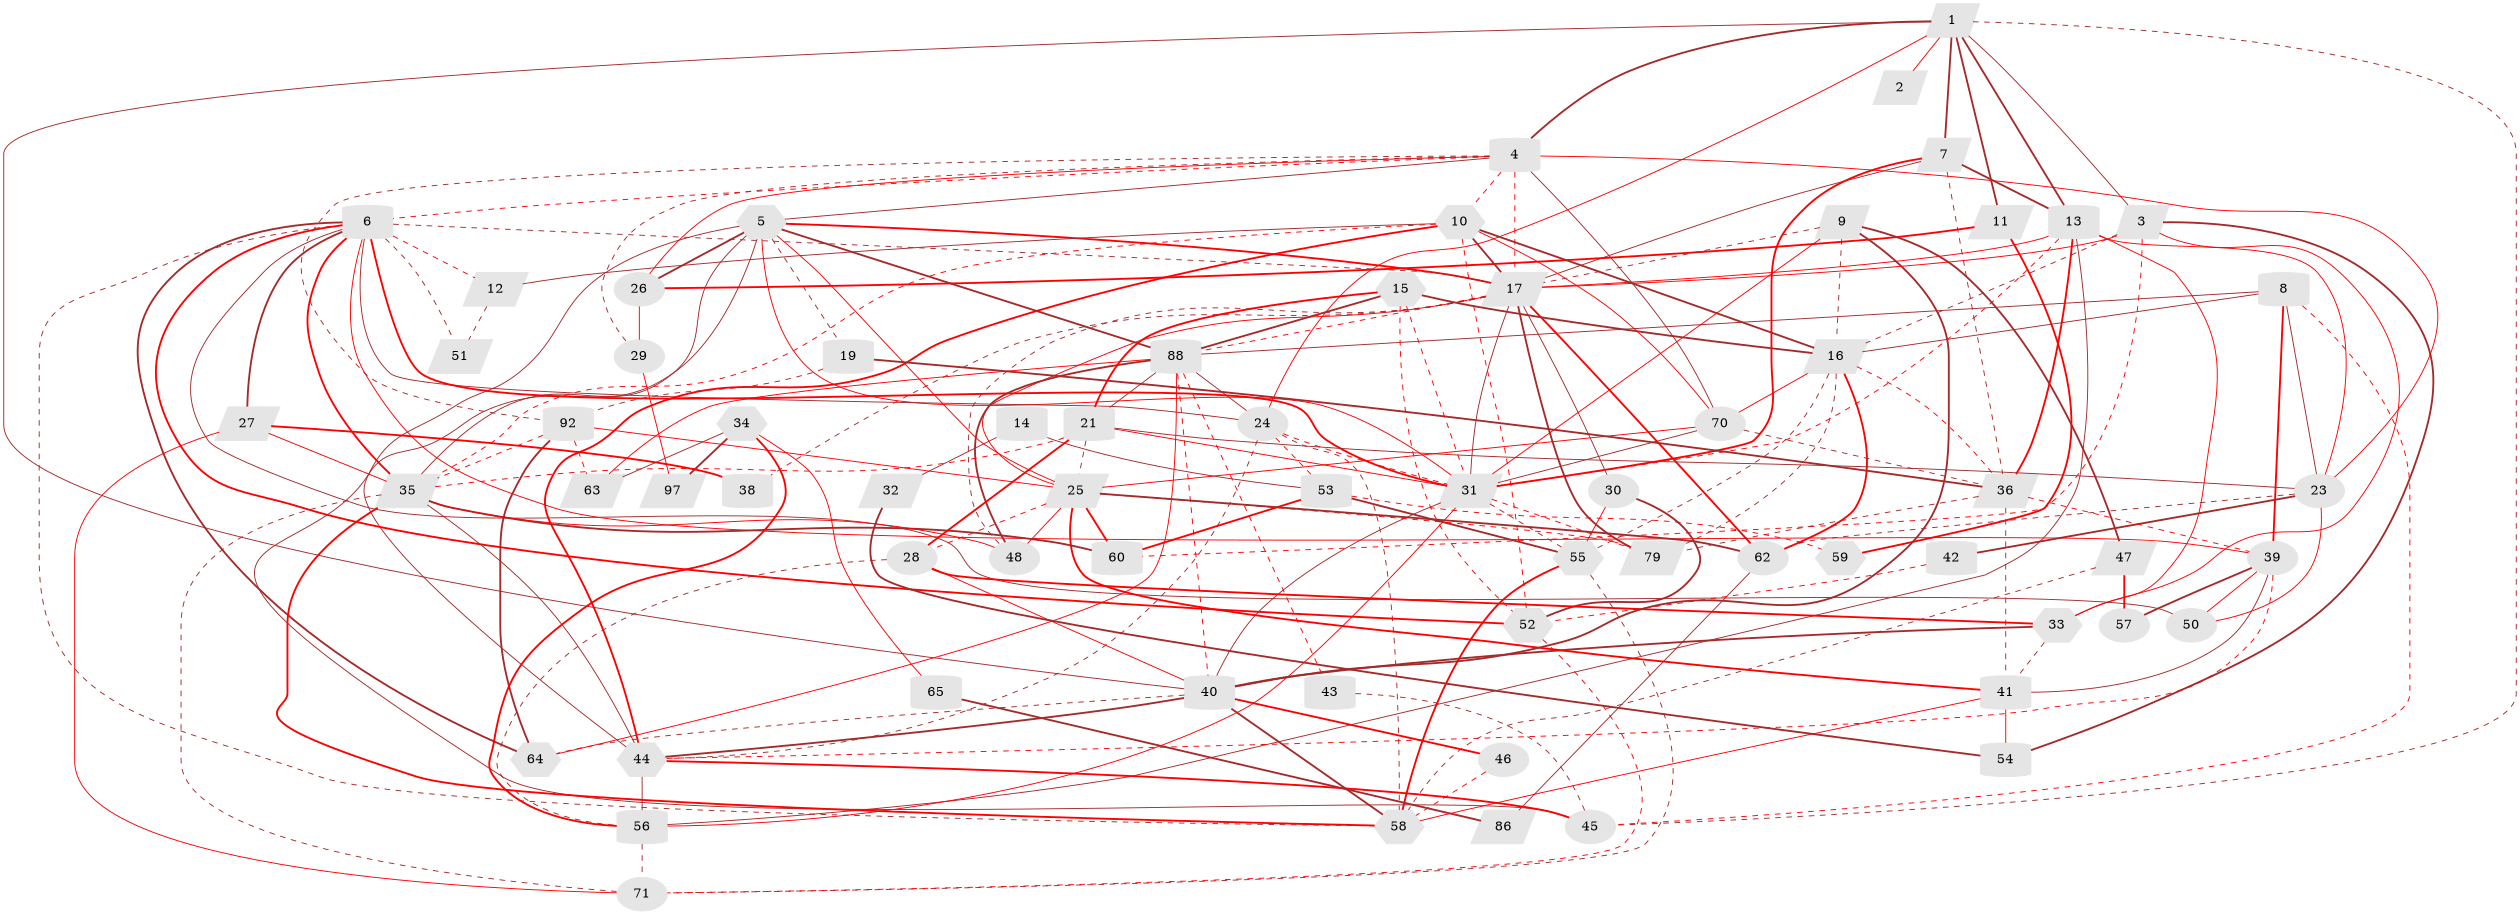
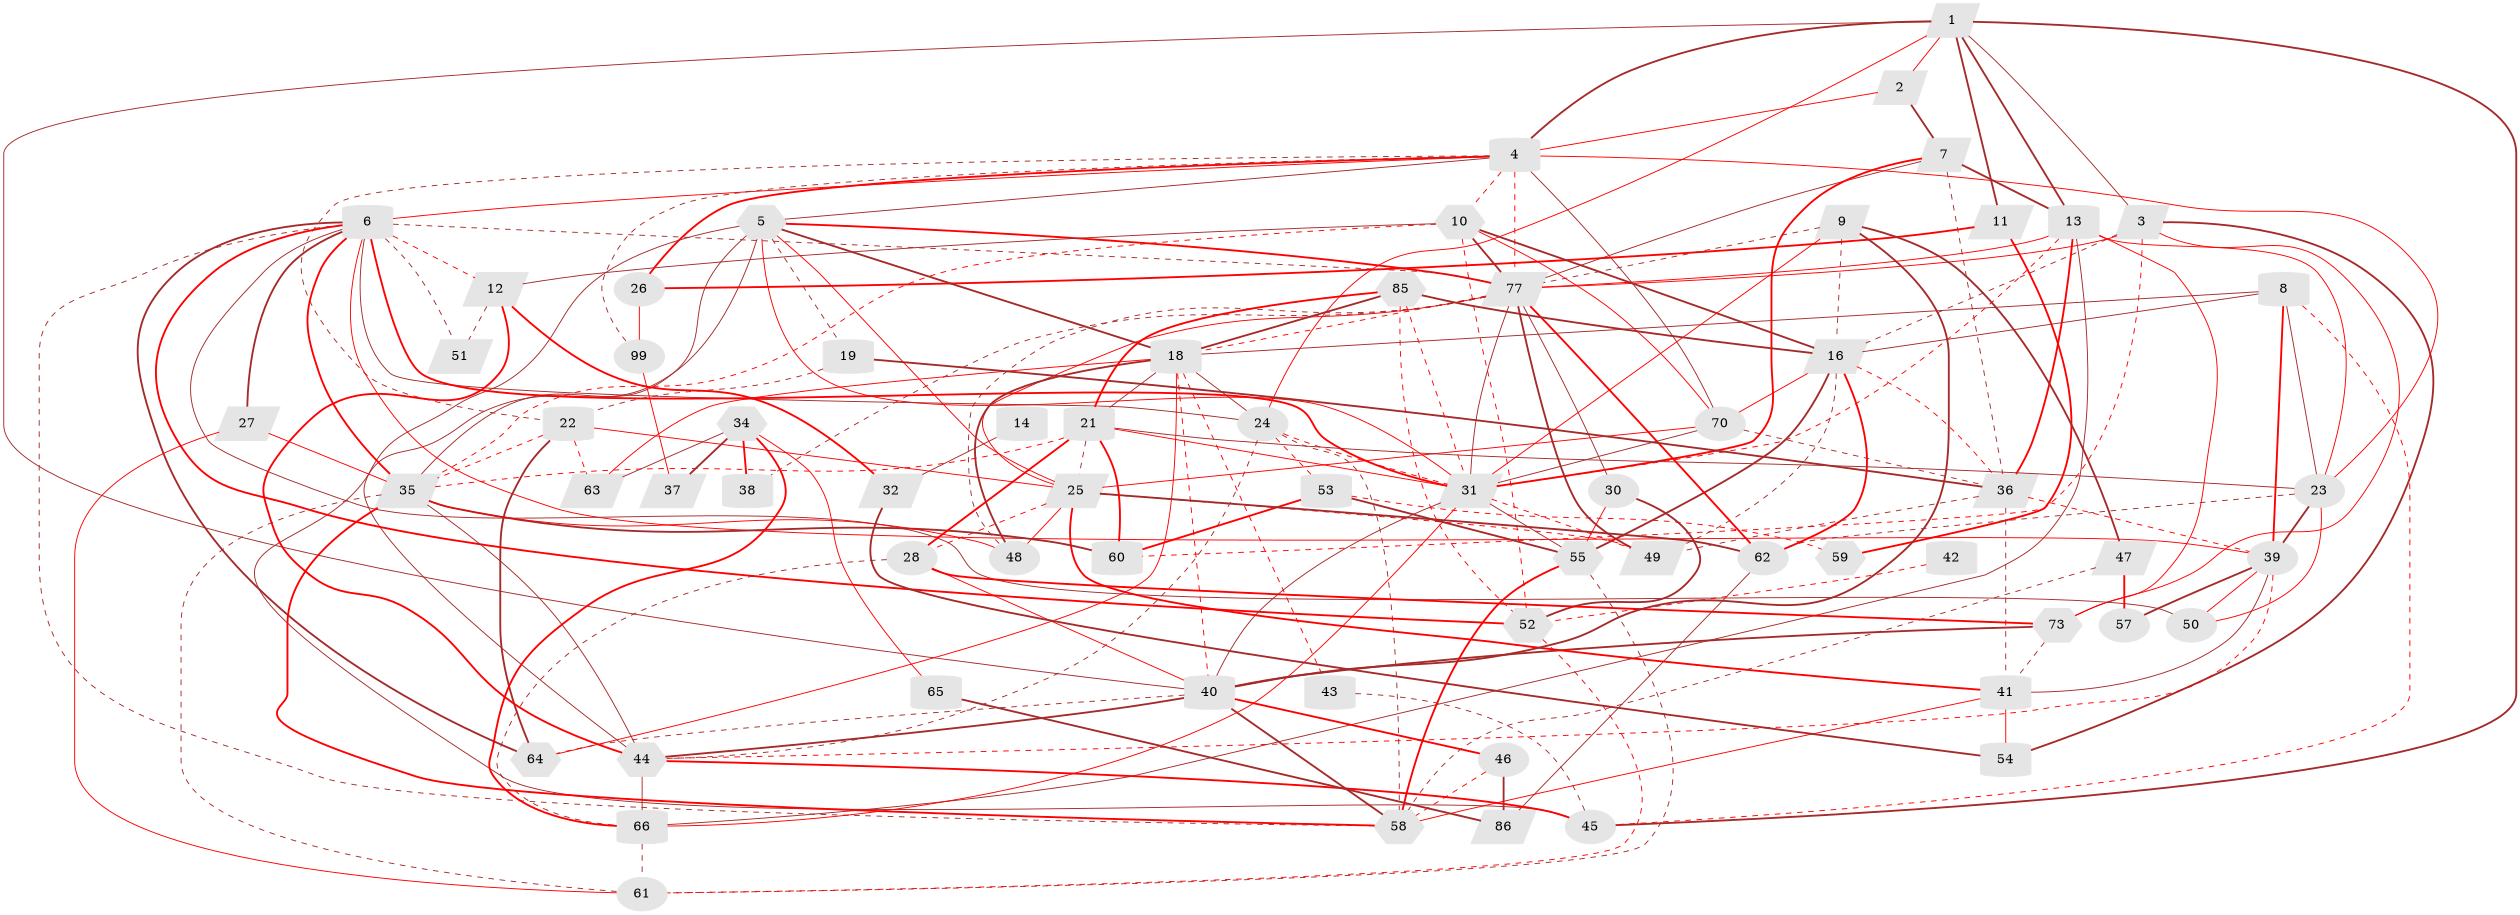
(1948, 88) -> (1922, 121)
none -> (1709, 121)
(1055, 172) -> (1055, 172)
(694, 195) -> (694, 195)
(701, 255) -> none
(1401, 289) -> (1401, 289)
(1515, 289) -> (1515, 289)
(639, 357) -> (639, 357)
(1176, 357) -> (1176, 357)
(879, 374) -> (291, 557)
none -> (622, 379)
(568, 424) -> (568, 424)
(475, 442) -> (745, 457)
(1166, 468) -> none
(1728, 479) -> (1728, 479)
(673, 491) -> (673, 491)
(2152, 522) -> (2296, 525)
(1097, 525) -> (1116, 479)
(1526, 525) -> (1526, 525)
(1653, 558) -> (1653, 558)
(2516, 594) -> (2516, 594)
(2057, 625) -> (2057, 625)
none -> (1504, 793)
(642, 827) -> (642, 827)
(642, 894) -> (642, 894)
